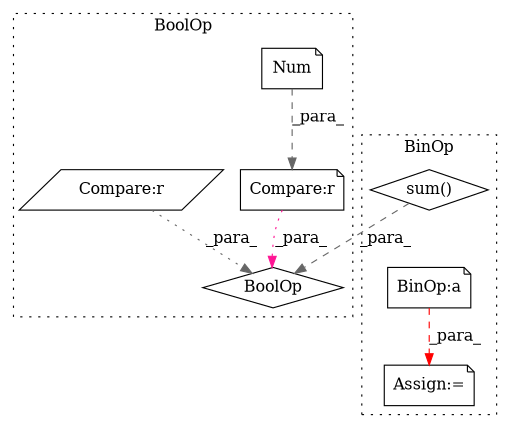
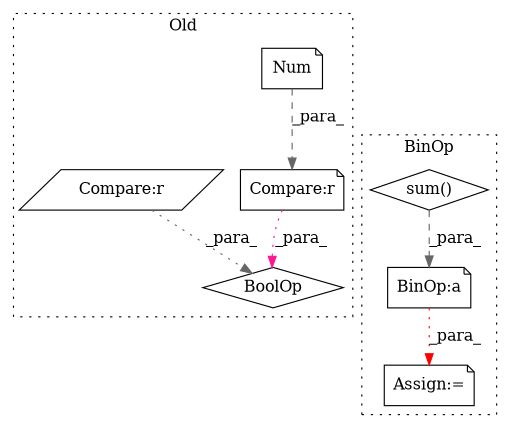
(183, 26) -> (183, 26)
(370, 227) -> (429, 233)
(429, 331) -> (429, 331)
